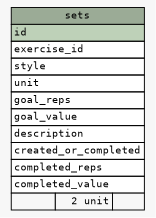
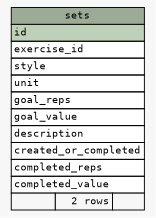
(90, 201) -> (90, 201)
